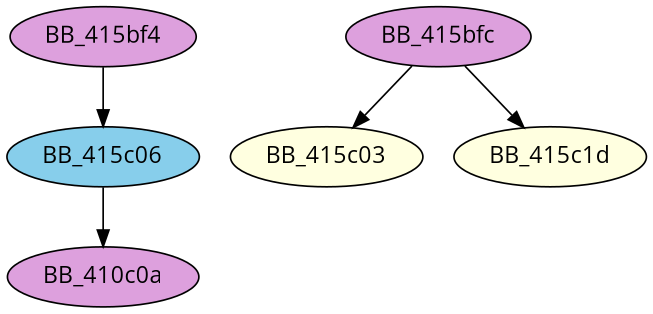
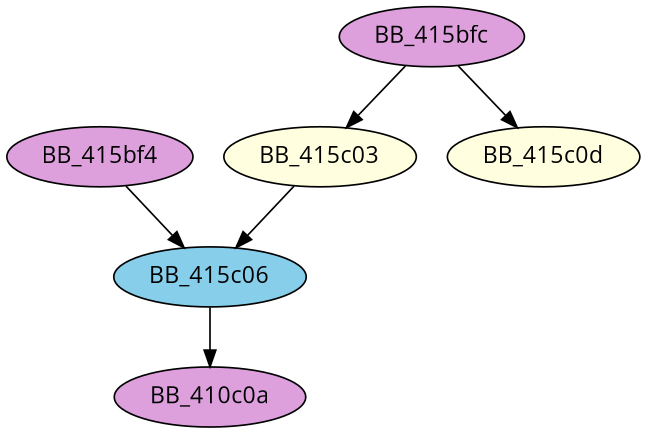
(550, 157) -> (544, 157)
none -> (271, 211)
